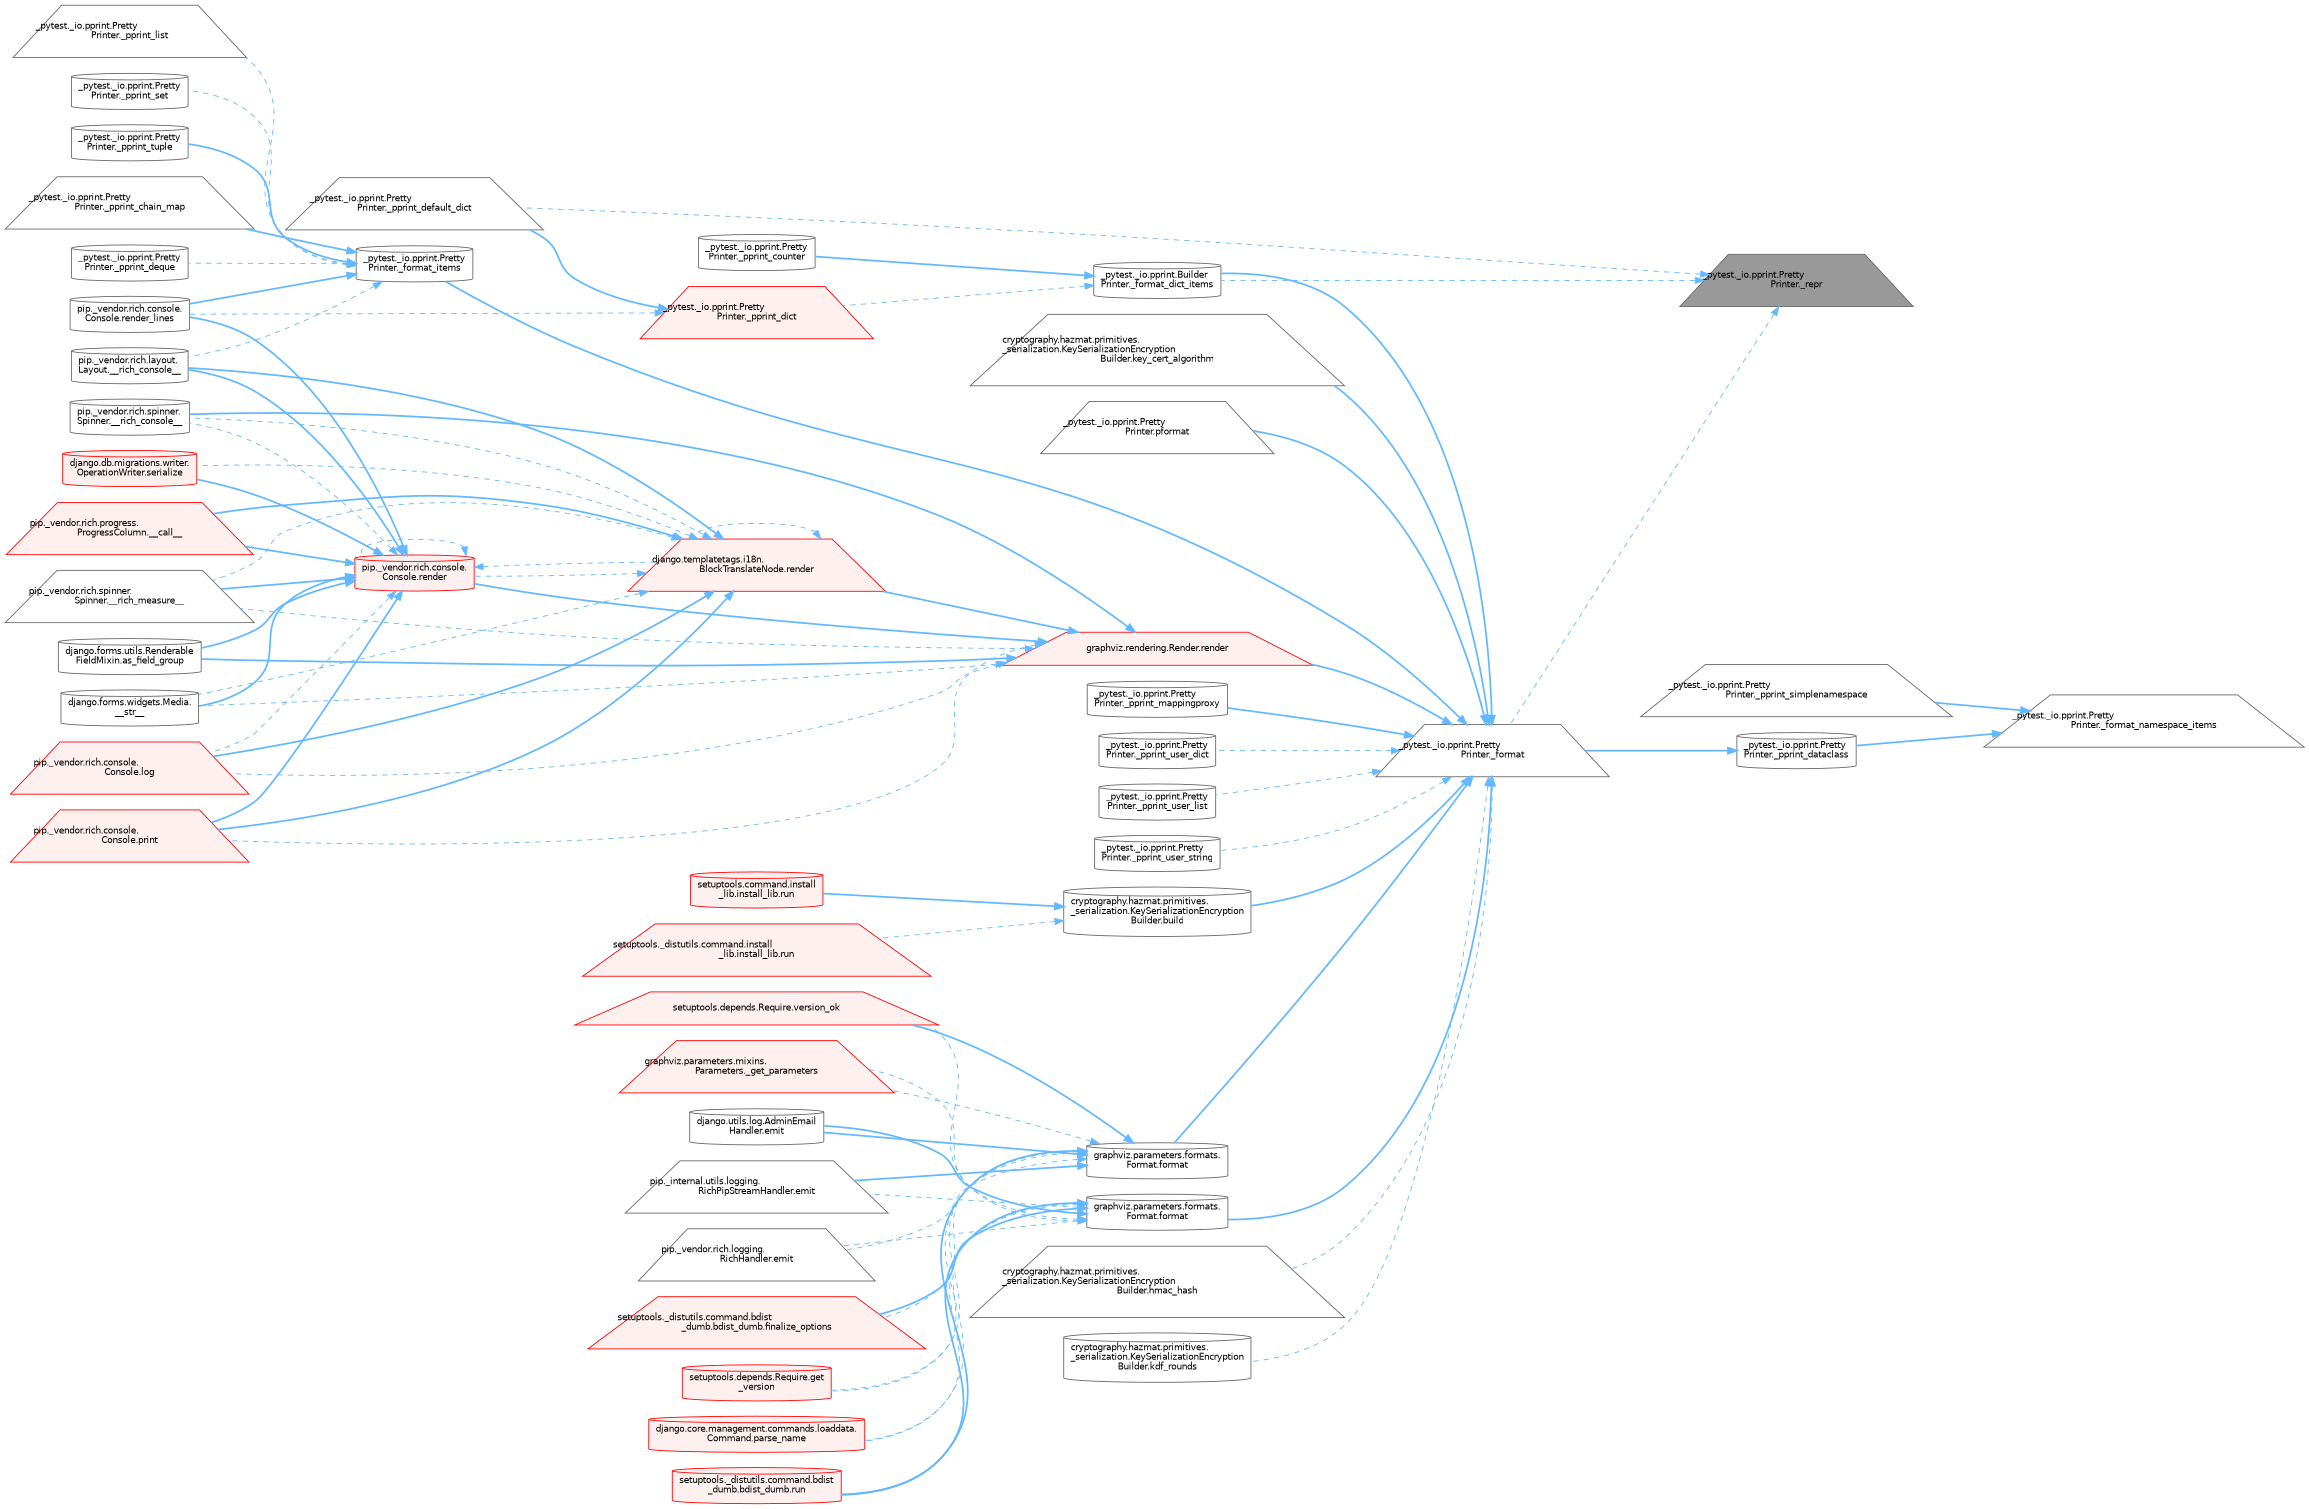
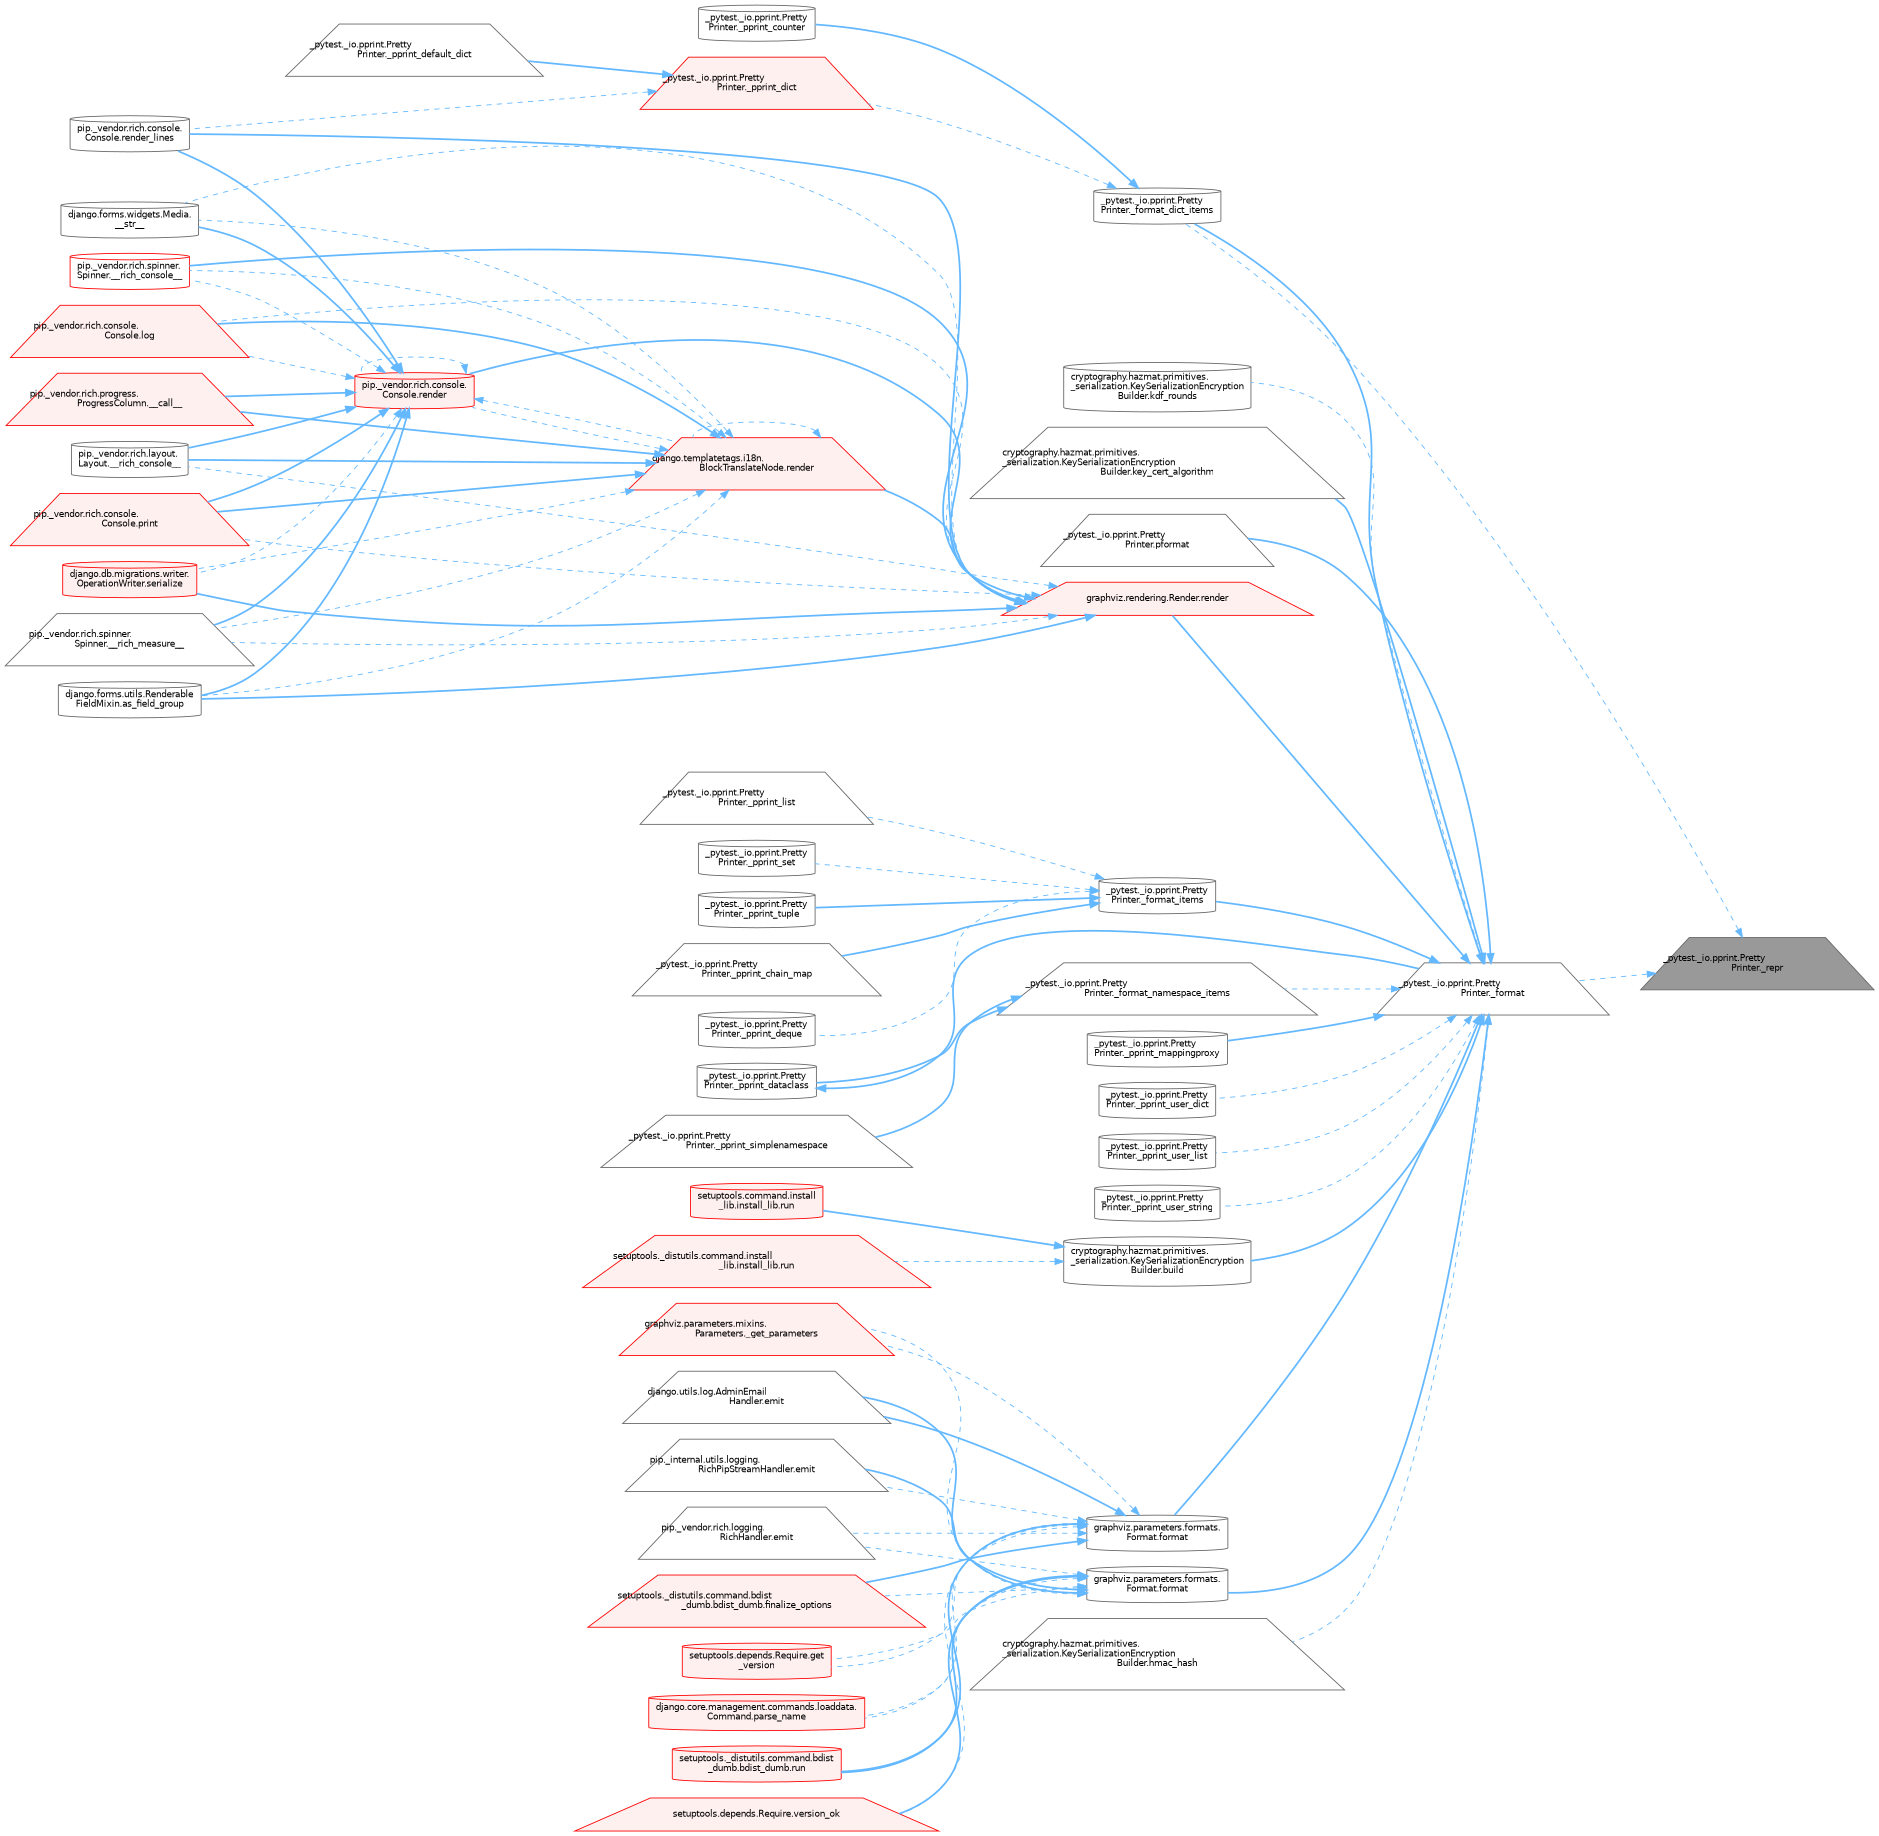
(1111, 236) -> none
(1157, 280) -> (1157, 206)
(268, 290) -> (785, 161)
(284, 329) -> (619, 523)
(130, 417) -> (130, 271)
(293, 510) -> (310, 513)
none -> (601, 625)
none -> (495, 639)
none -> (1338, 989)
(757, 1127) -> (757, 1397)
